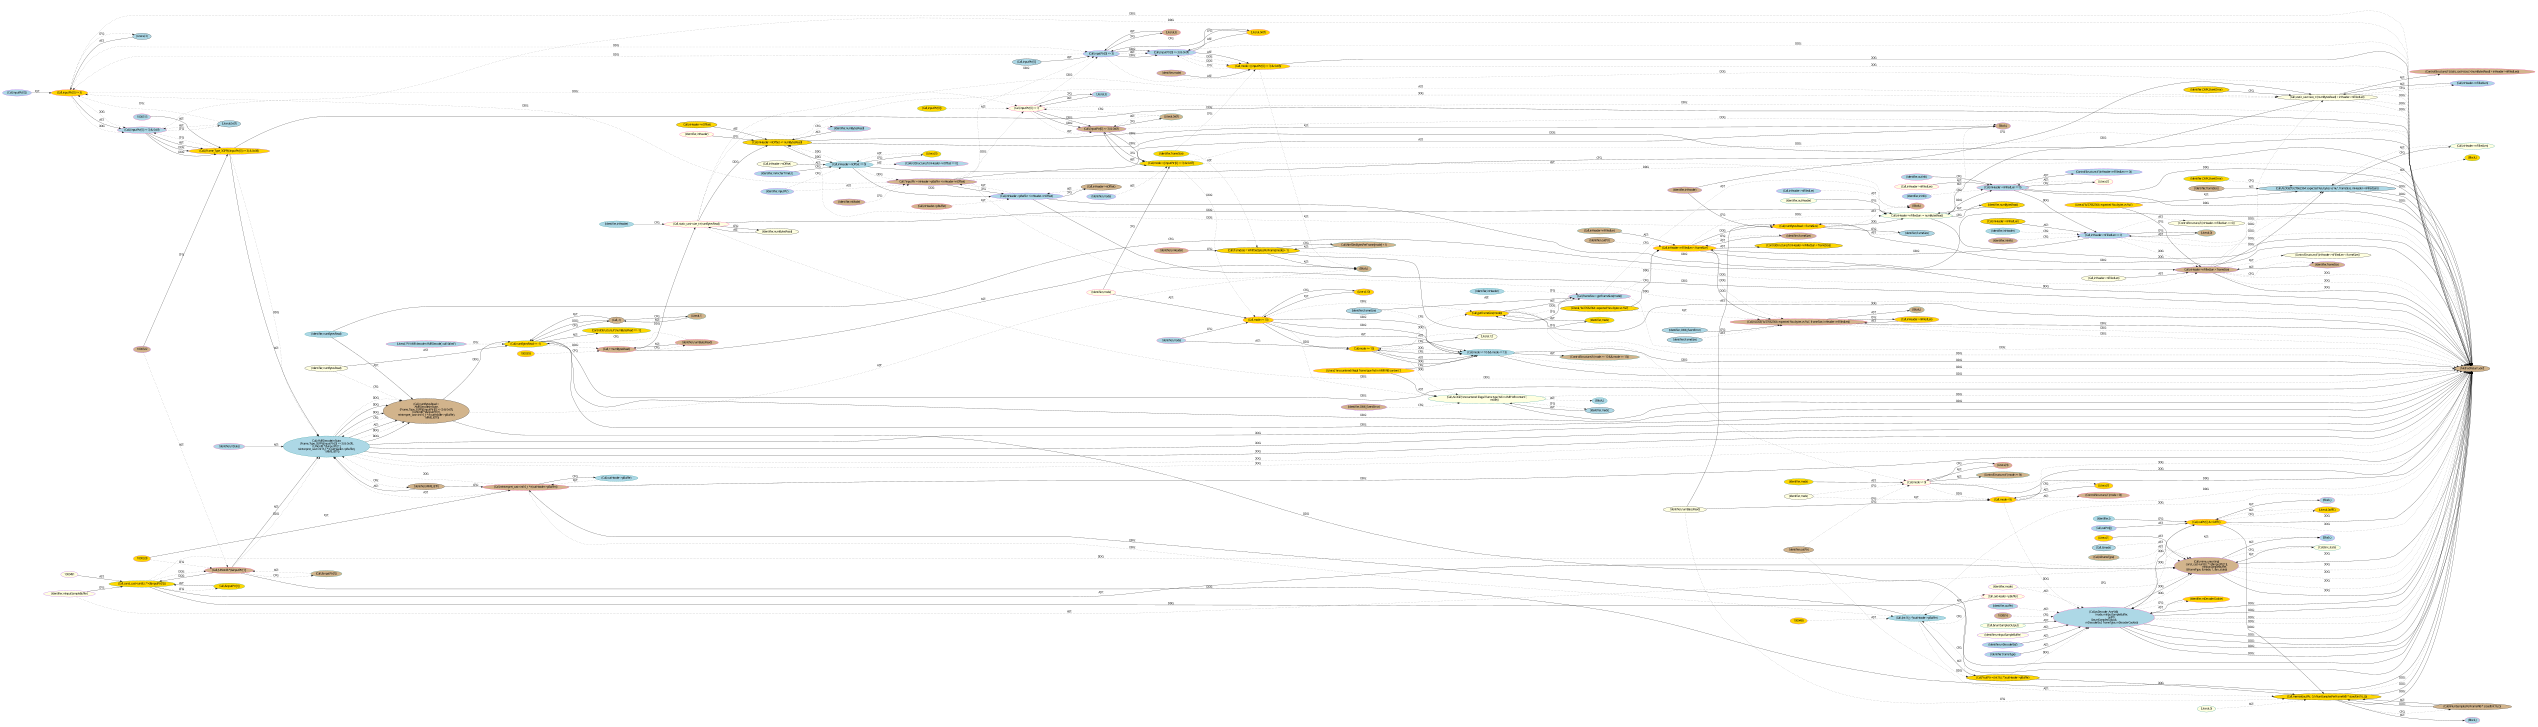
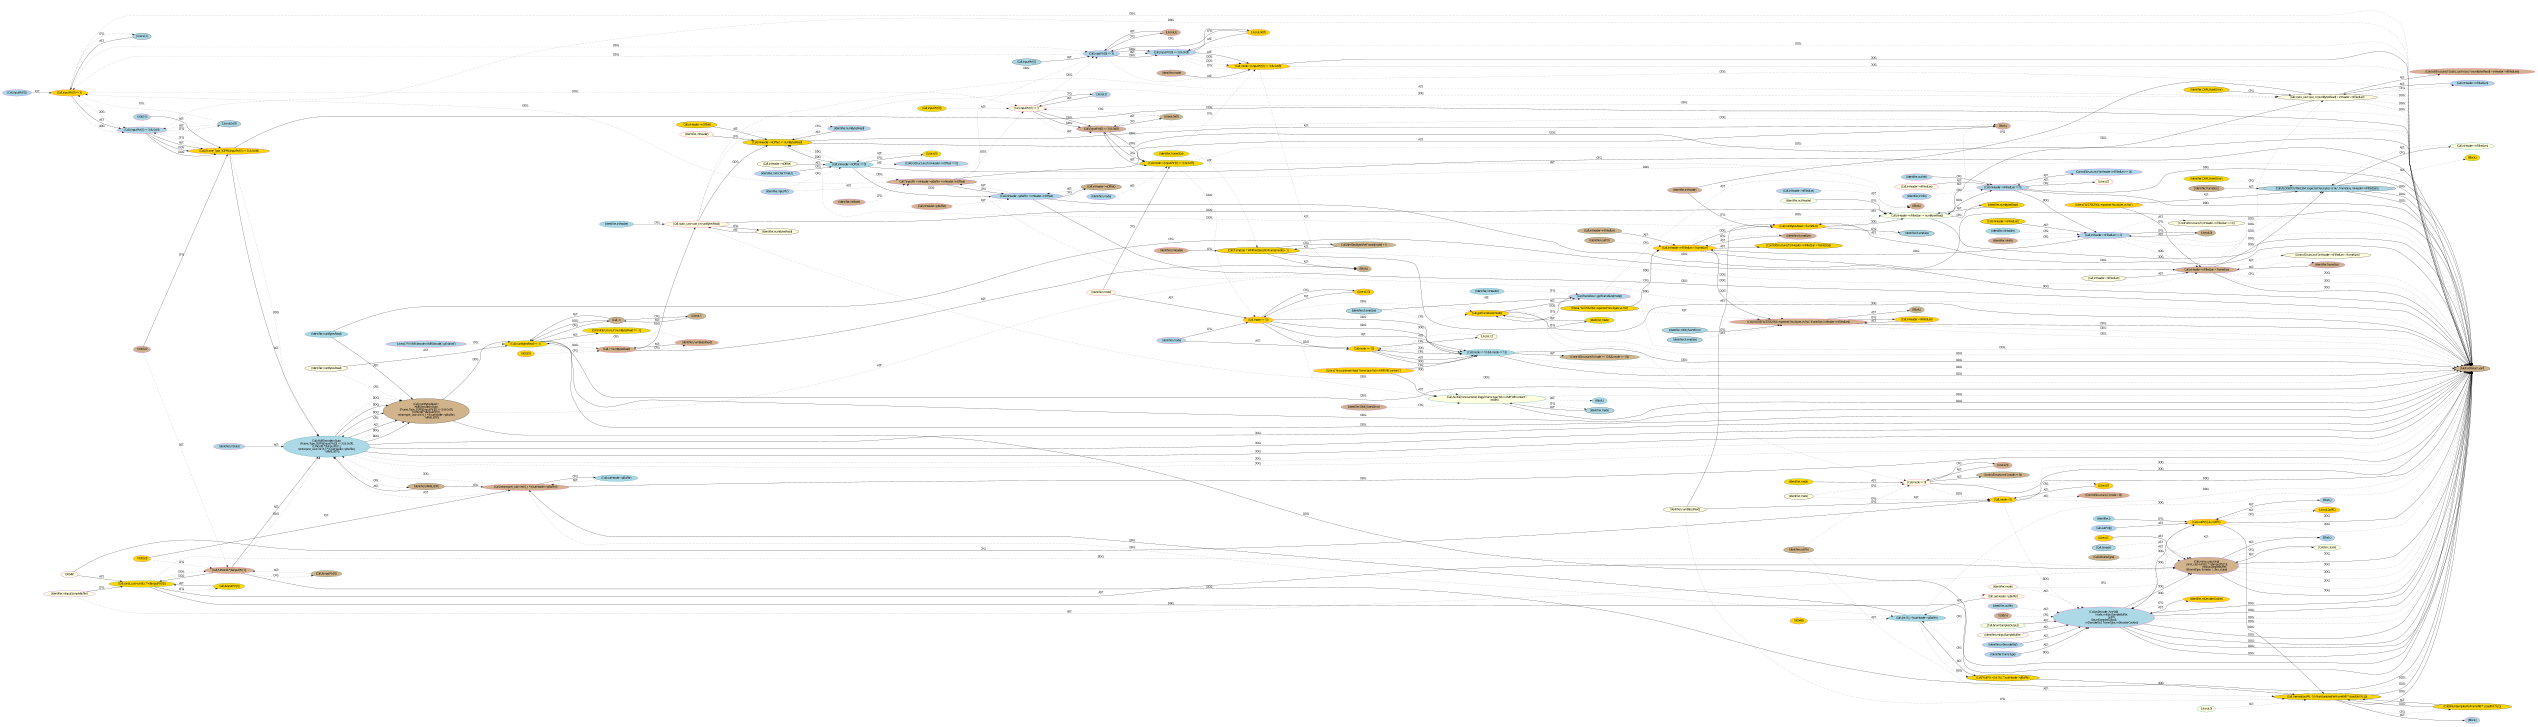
none -> (1029, 550)
(2472, 707) -> (2472, 707)
